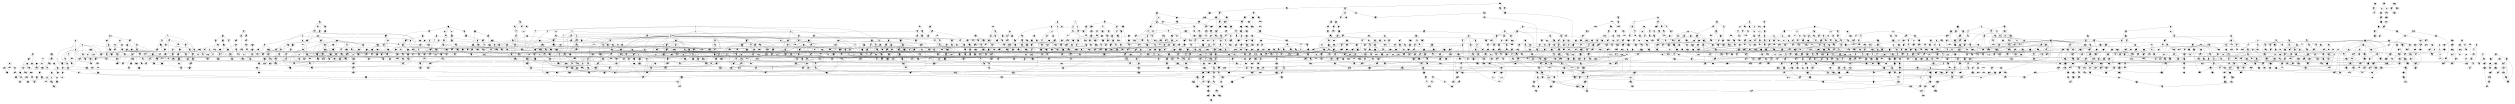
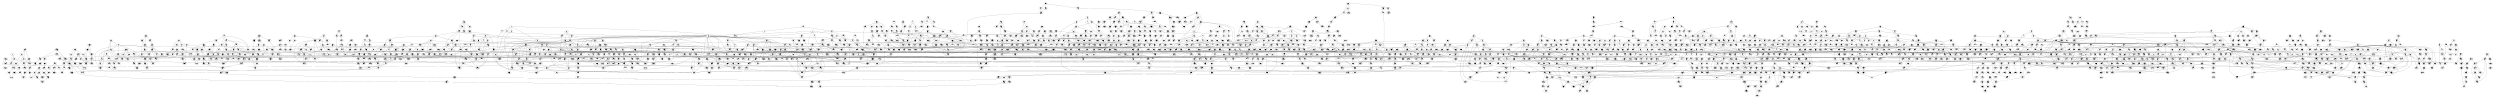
(1221, 36) -> none
(1865, 45) -> none
none -> (2395, 45)
none -> (2352, 50)
